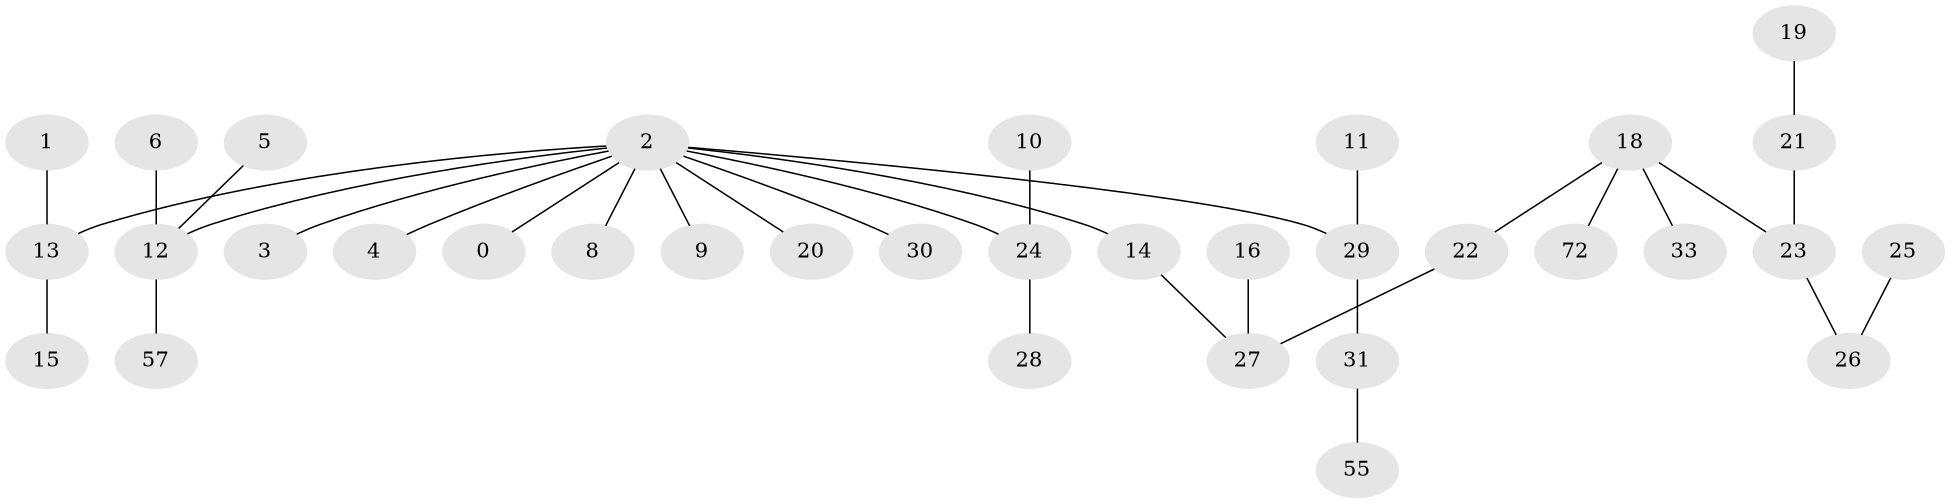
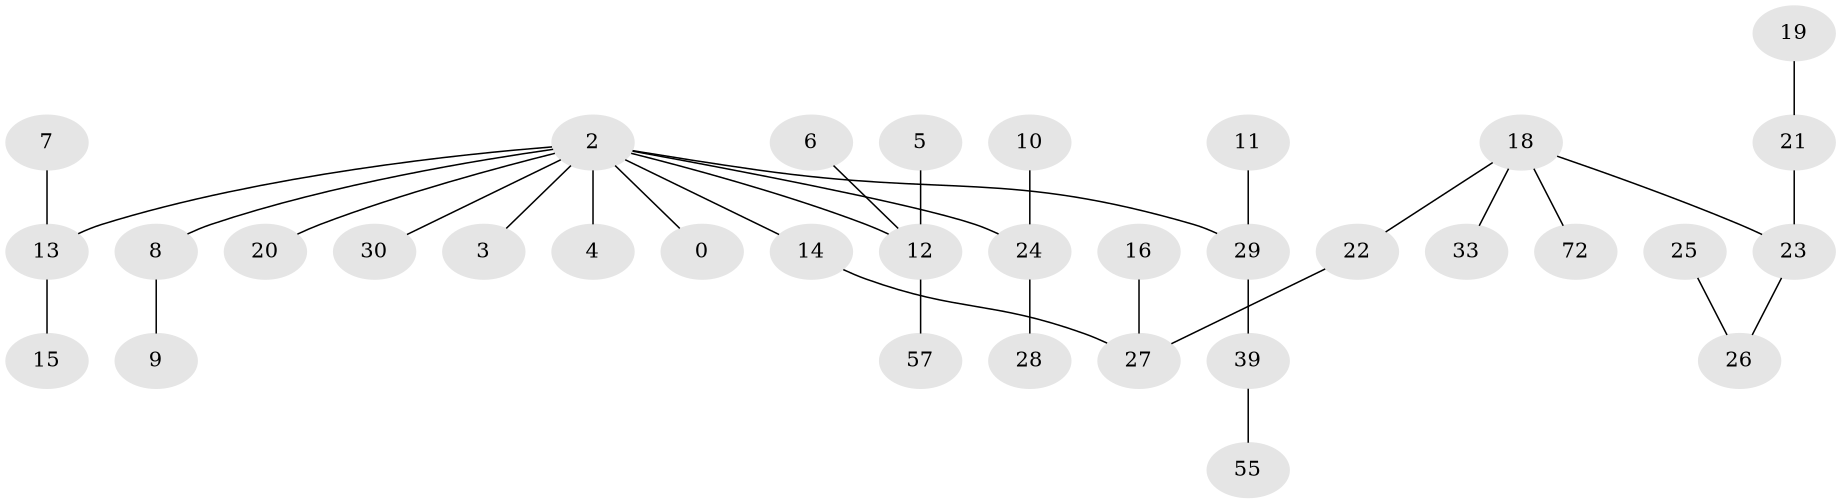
(47, 143) -> (47, 143)
(675, 197) -> (156, 307)
(1357, 361) -> (1248, 361)
